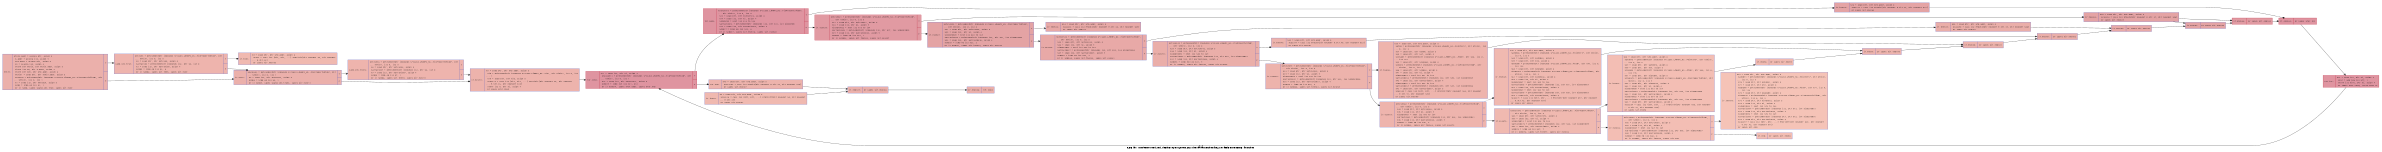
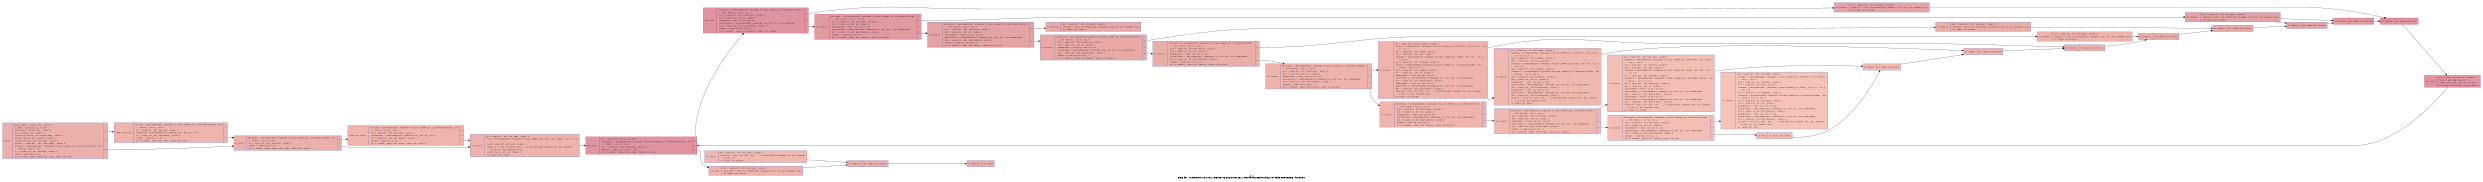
(288, 59) -> none
none -> (1845, 118)
